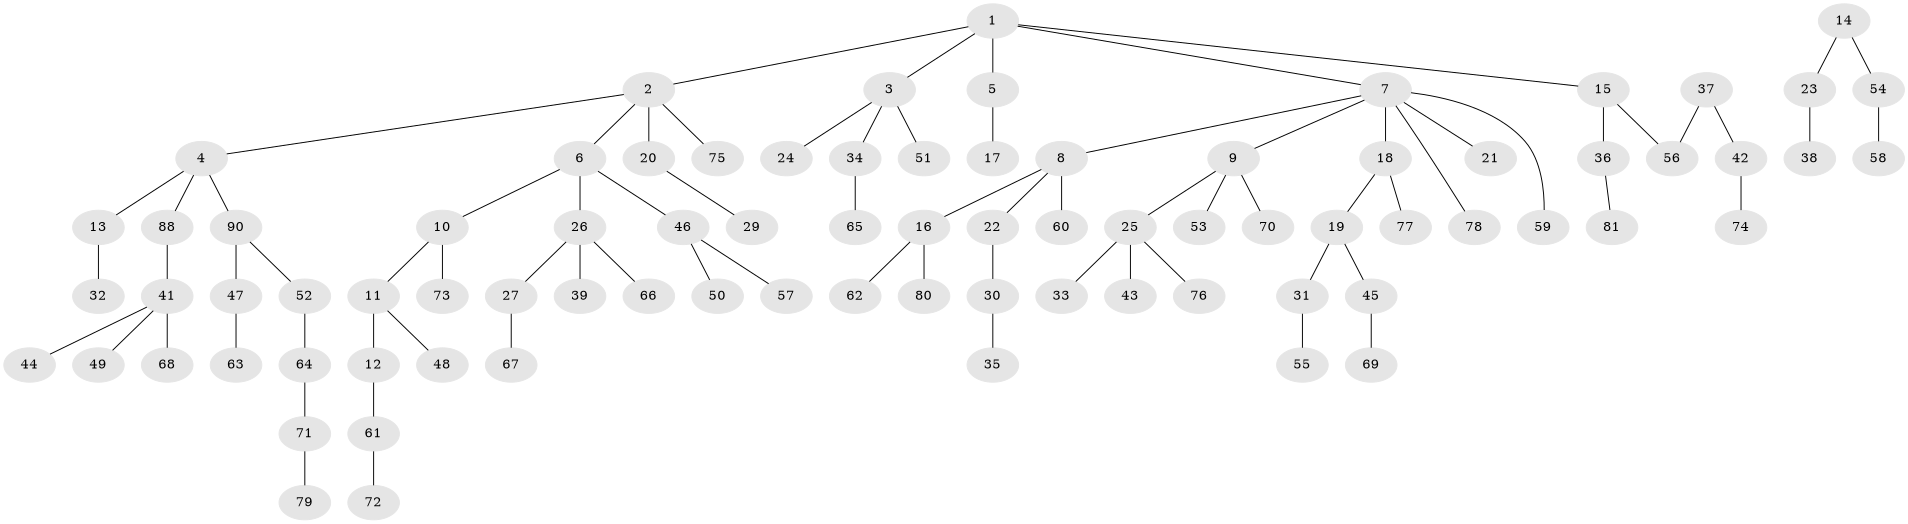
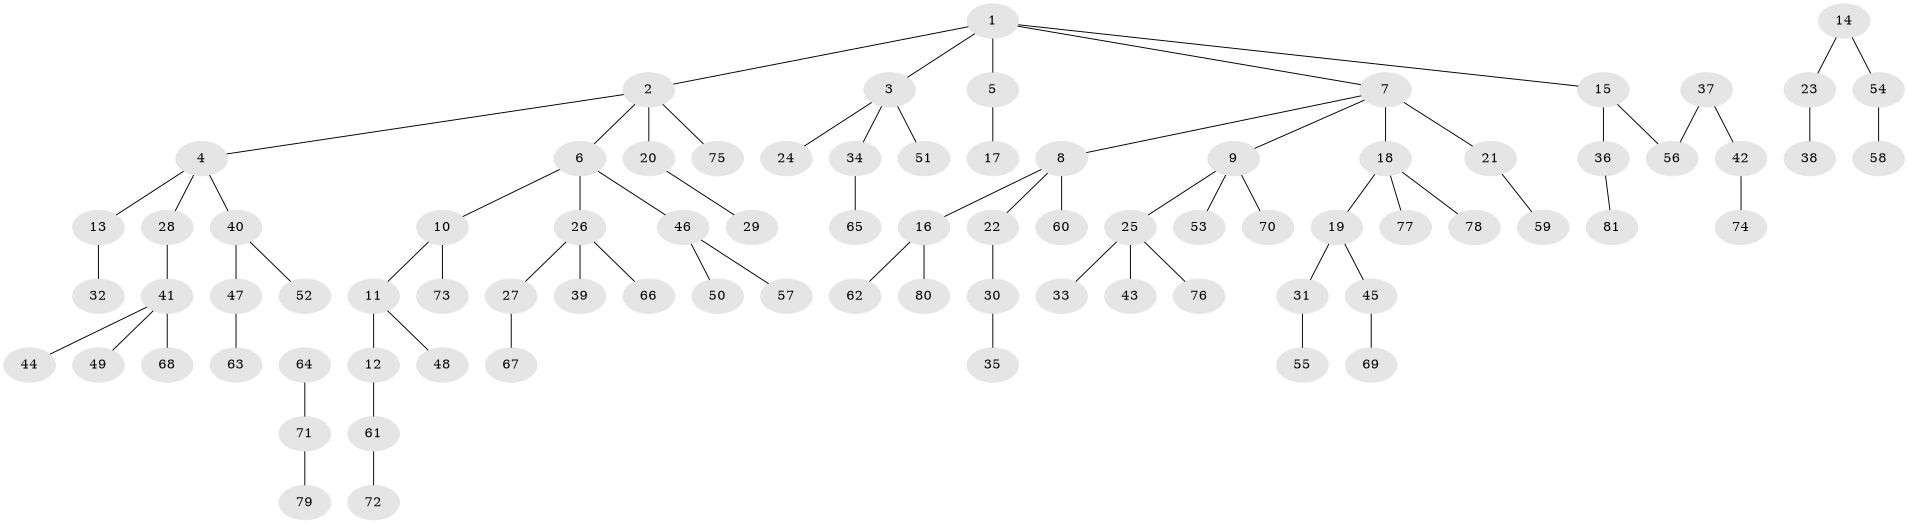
(1505, 124) -> (1517, 193)
(1431, 158) -> (1430, 193)
(167, 227) -> (167, 227)
(236, 227) -> (236, 227)
(305, 331) -> none
